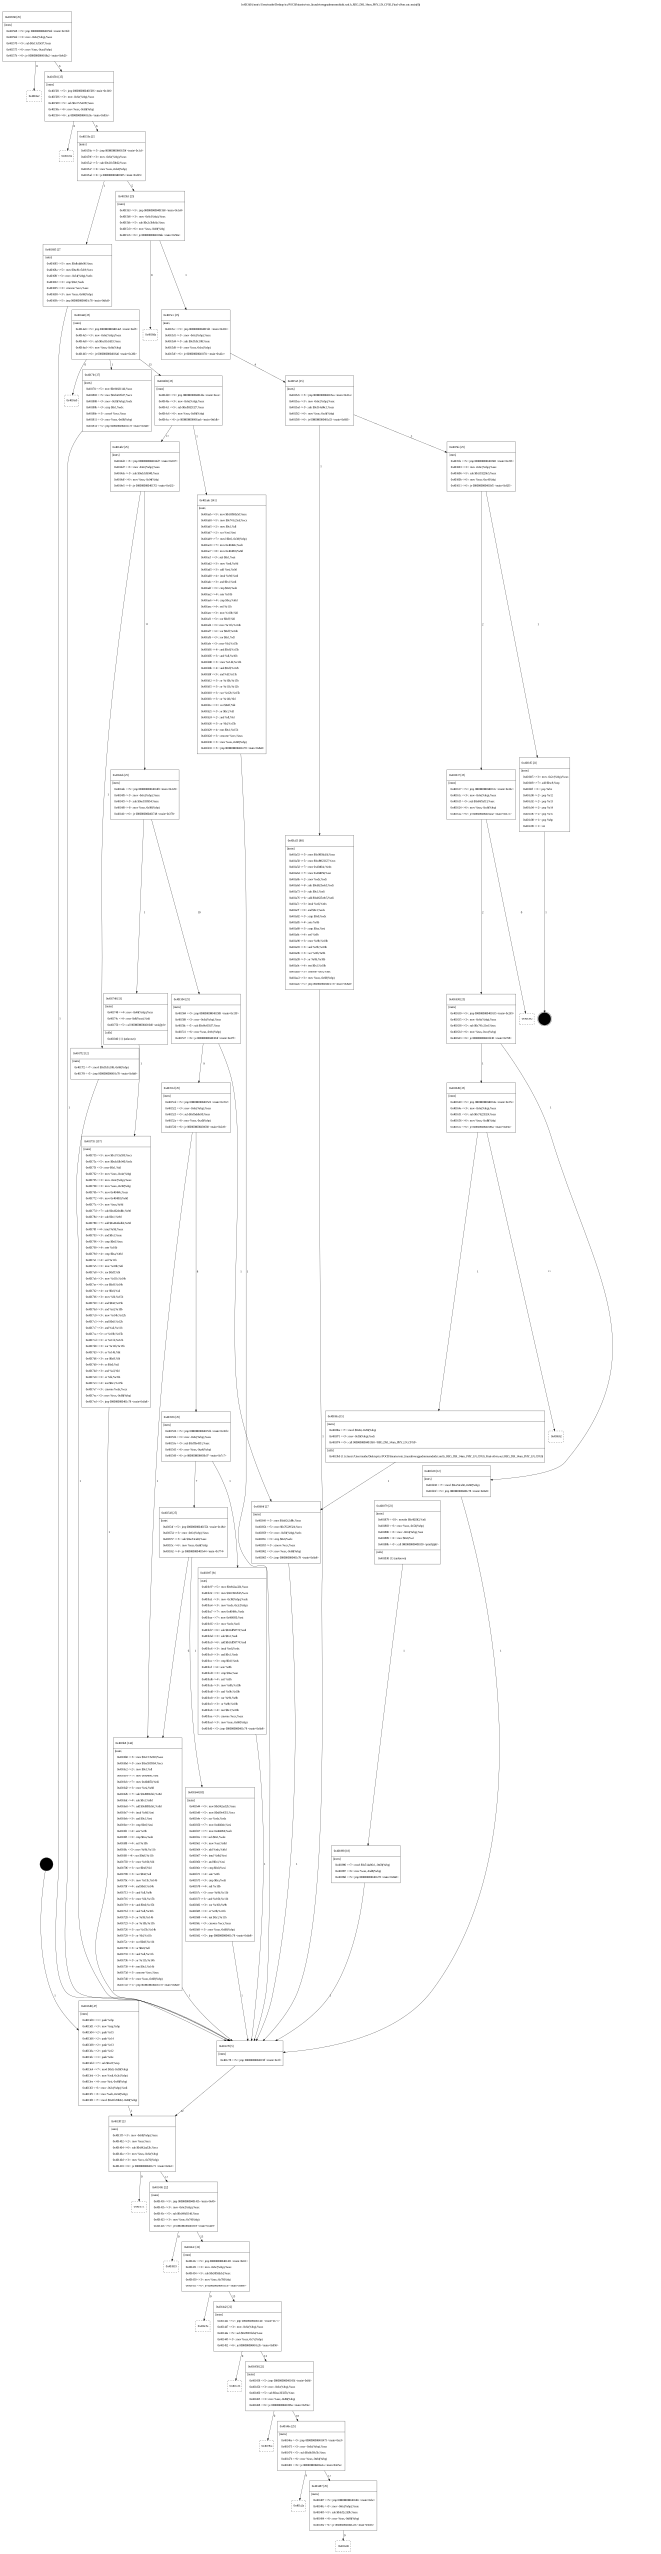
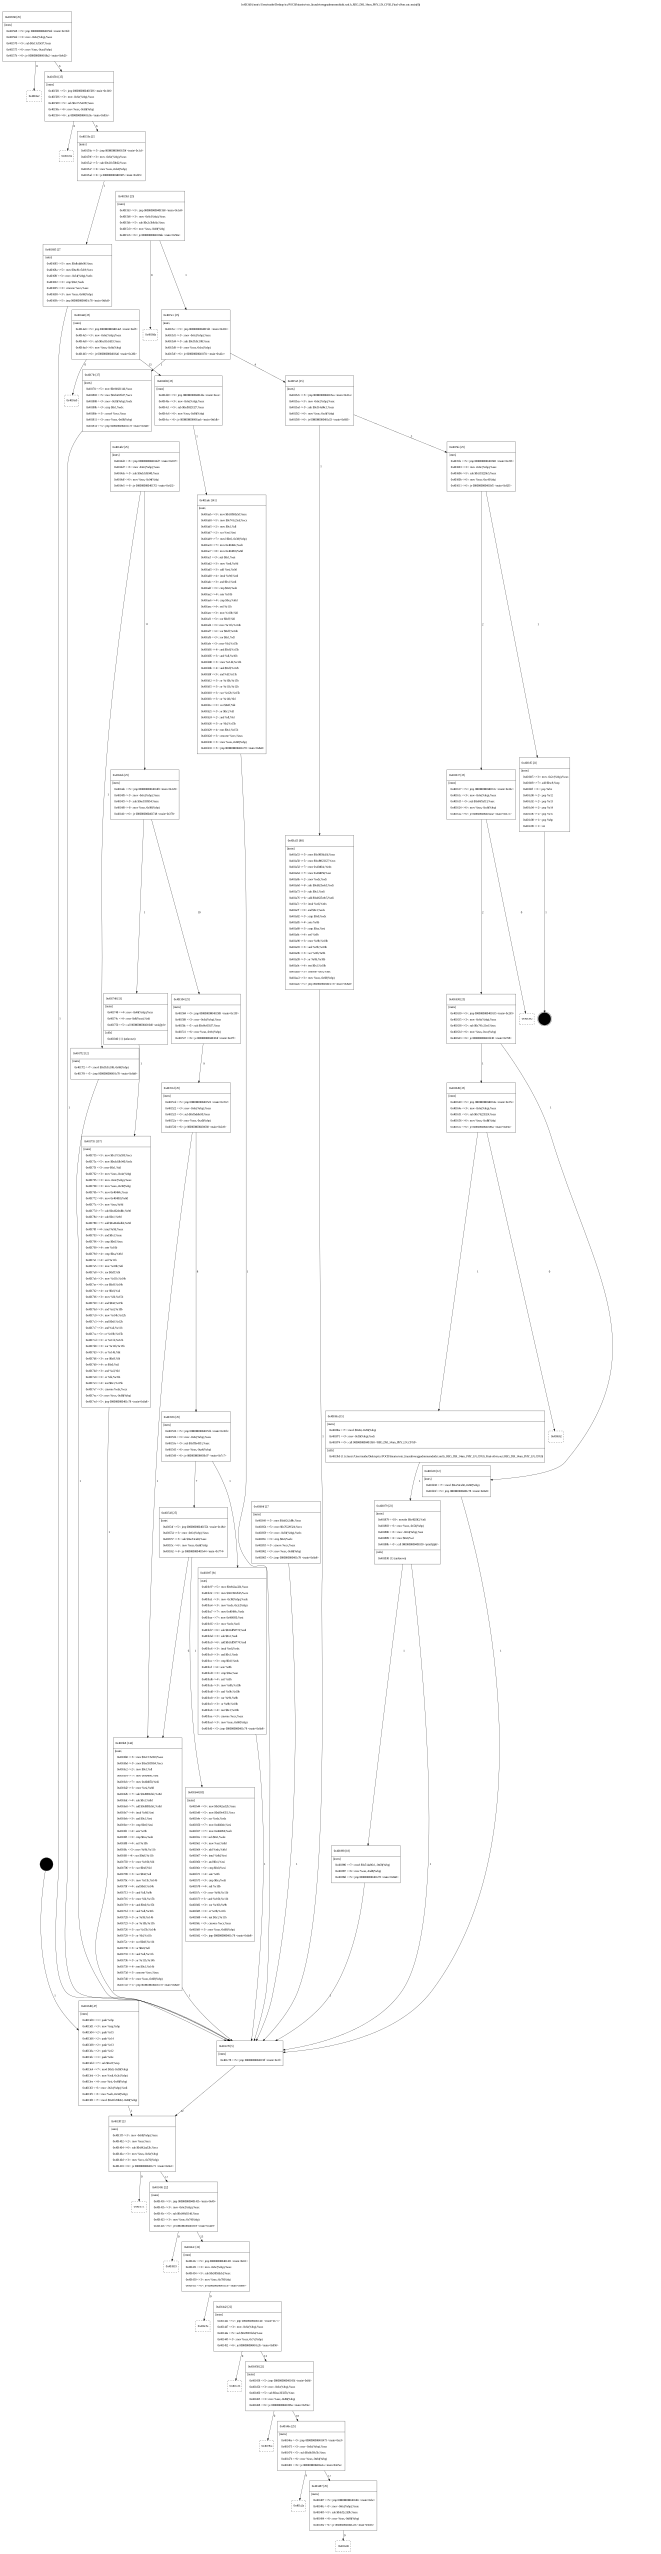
(130, 185) -> none
(111, 364) -> (159, 365)
(167, 433) -> none
(549, 1272) -> (549, 1272)
(236, 1273) -> none
(359, 1486) -> (414, 1480)
(240, 1990) -> (429, 1846)
(231, 2296) -> none
